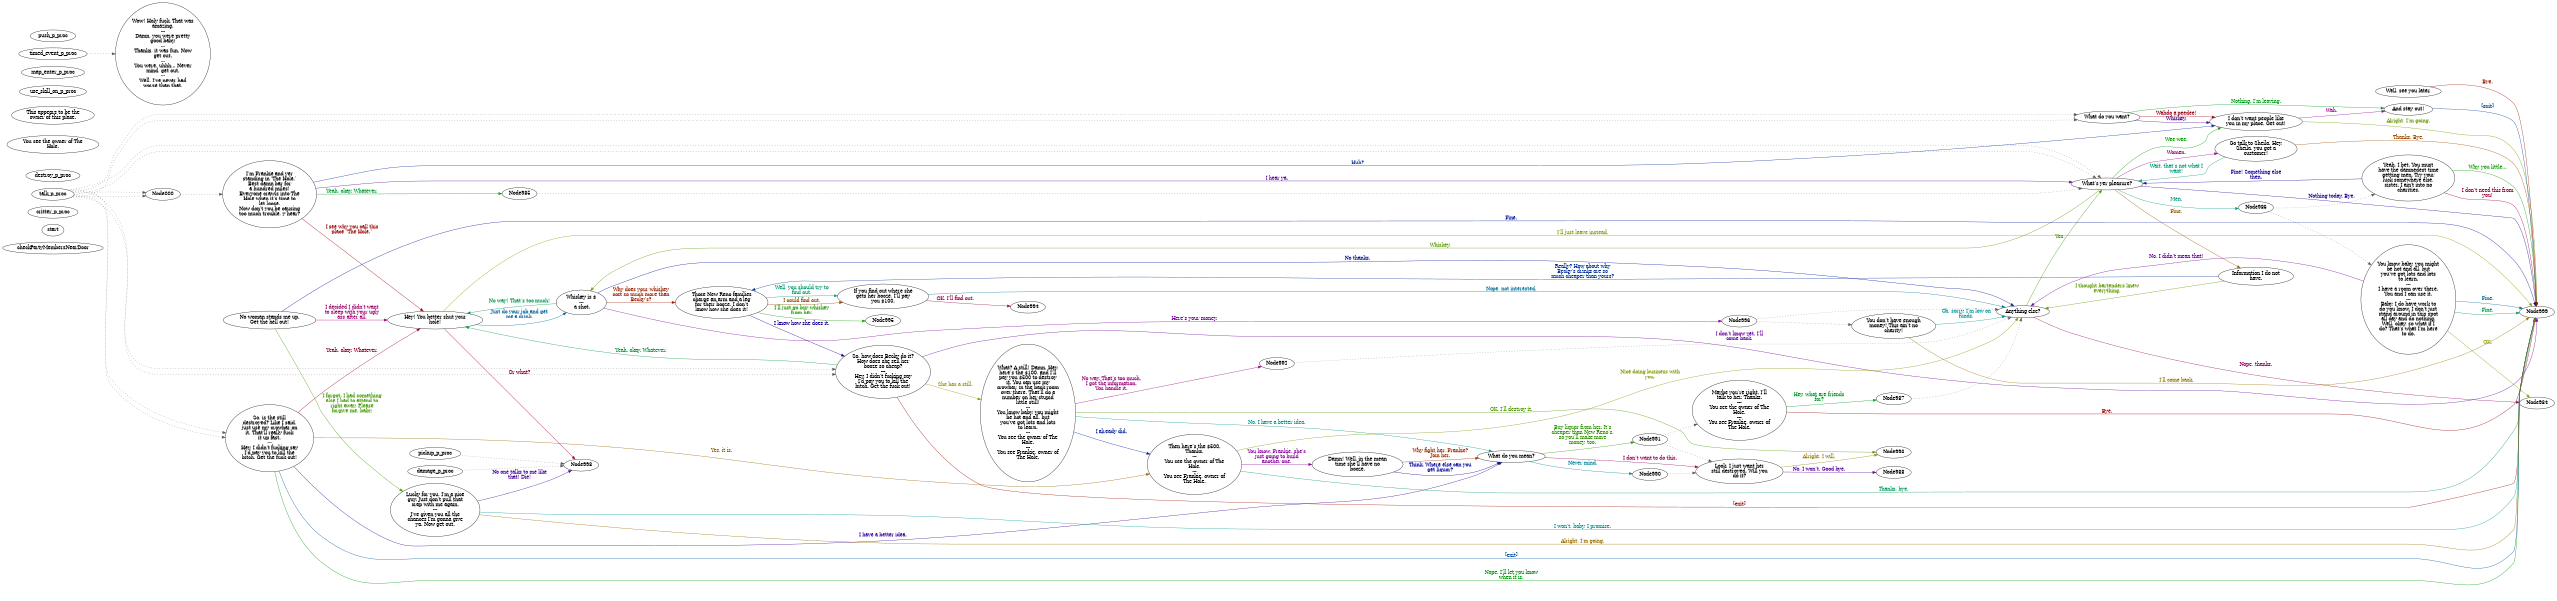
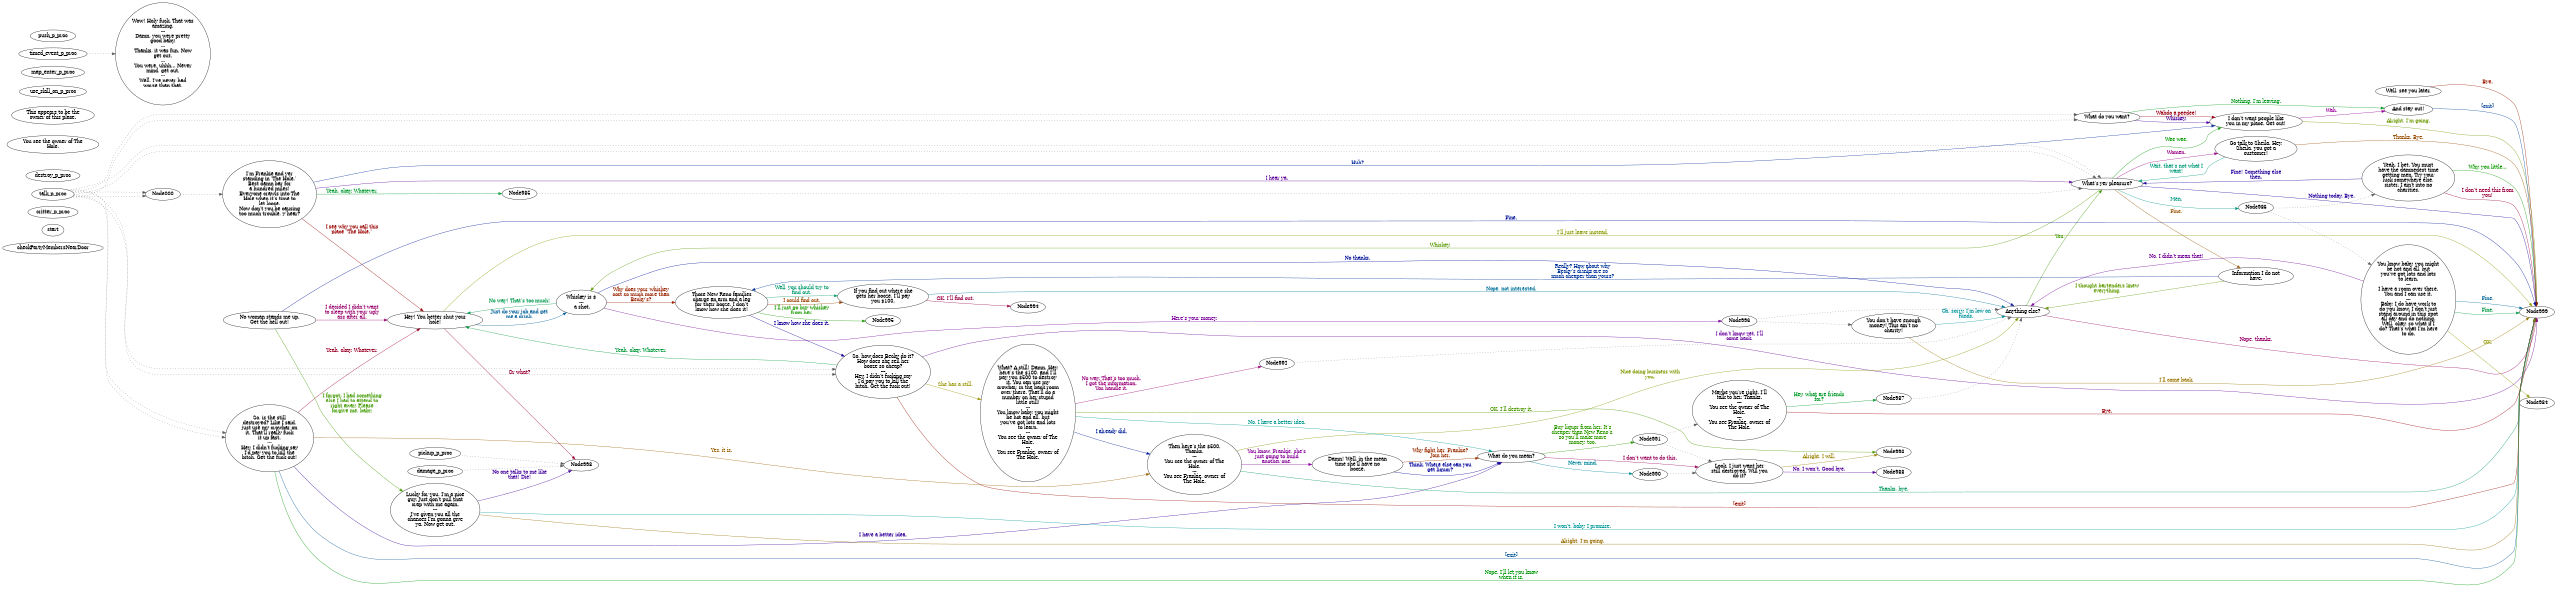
(2271, 378) -> (2305, 354)
